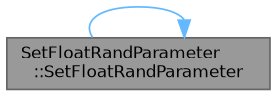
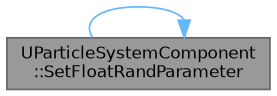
(138, 64) -> (138, 64)
